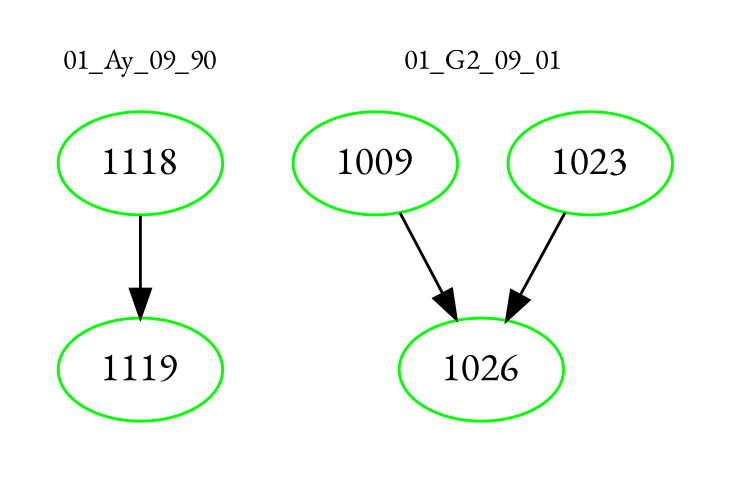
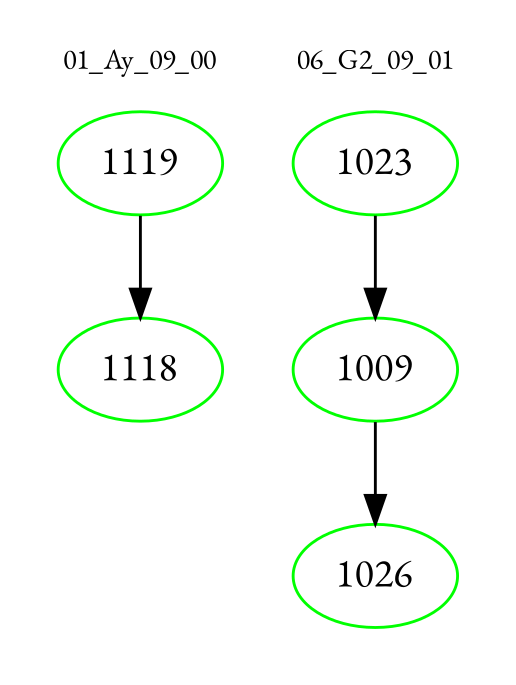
(140, 62) -> (140, 62)
(483, 62) -> (375, 62)
(140, 252) -> (140, 252)
(543, 254) -> (375, 252)
